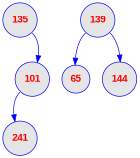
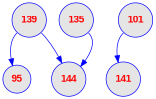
(38, 43) -> (92, 47)
(76, 79) -> (17, 79)
(20, 138) -> (123, 79)
